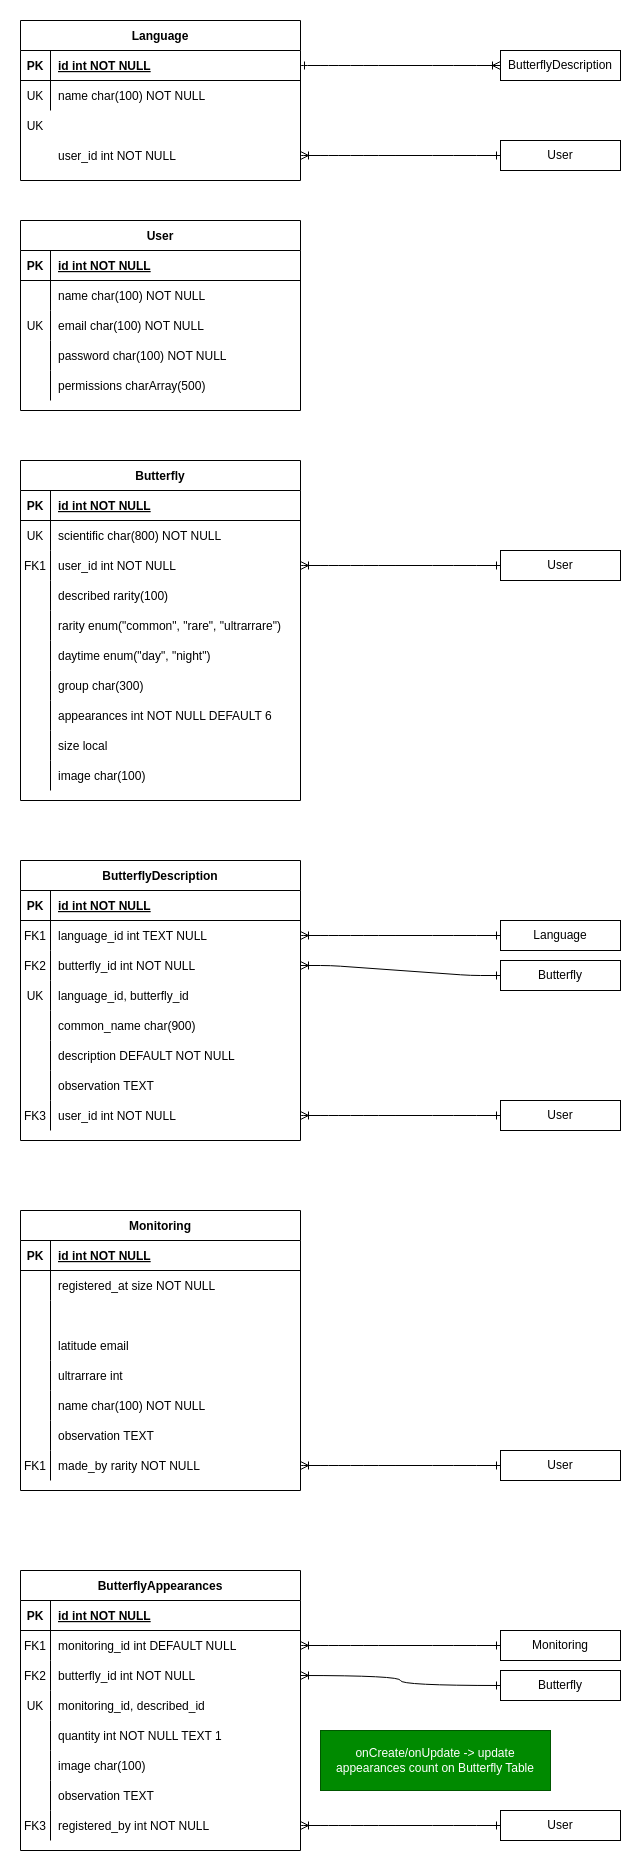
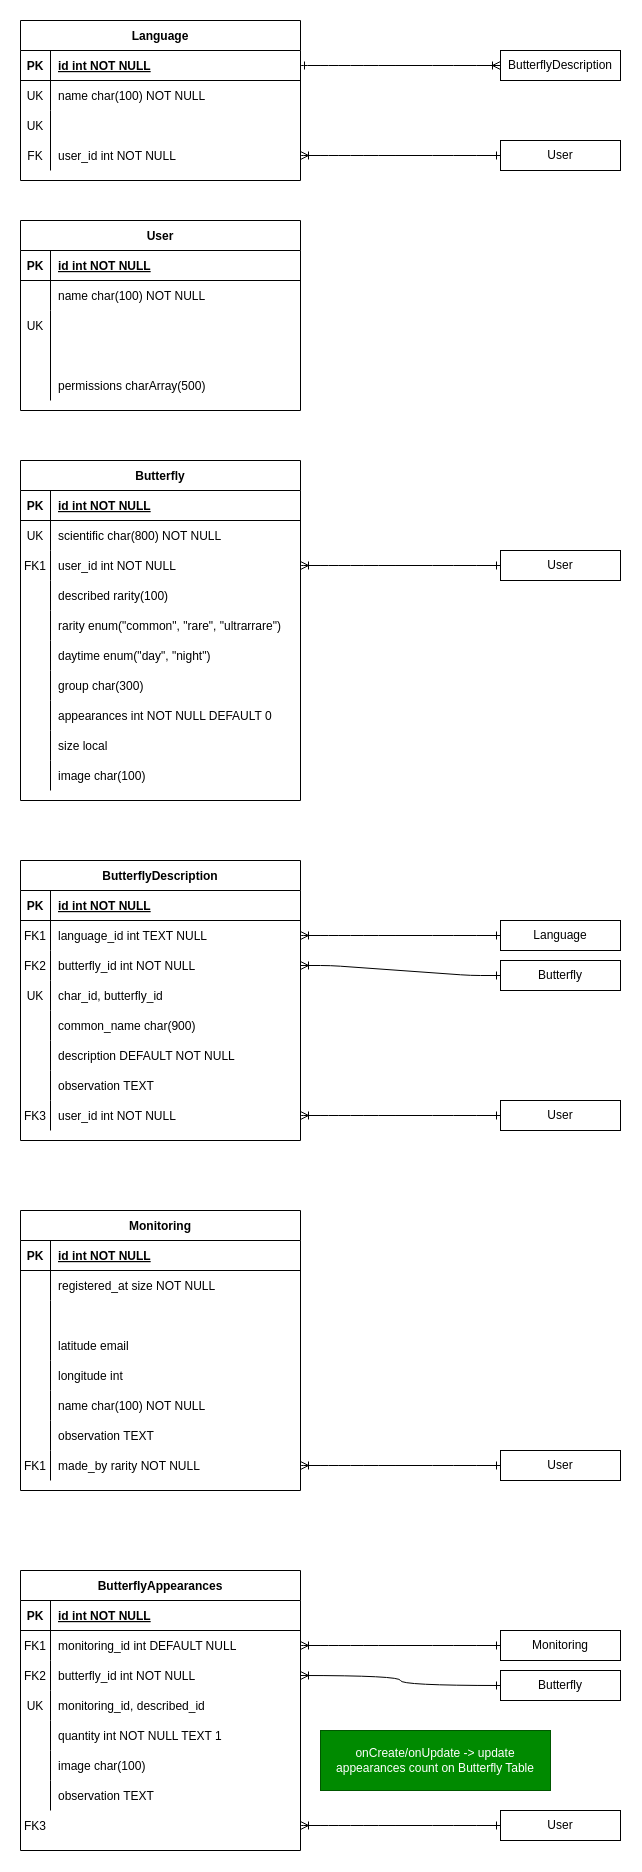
none -> (36, 156)
(176, 326) -> none
(176, 356) -> none
(163, 716) -> (163, 716)
(133, 996) -> (121, 996)
(100, 1376) -> (95, 1376)
(176, 1826) -> none
